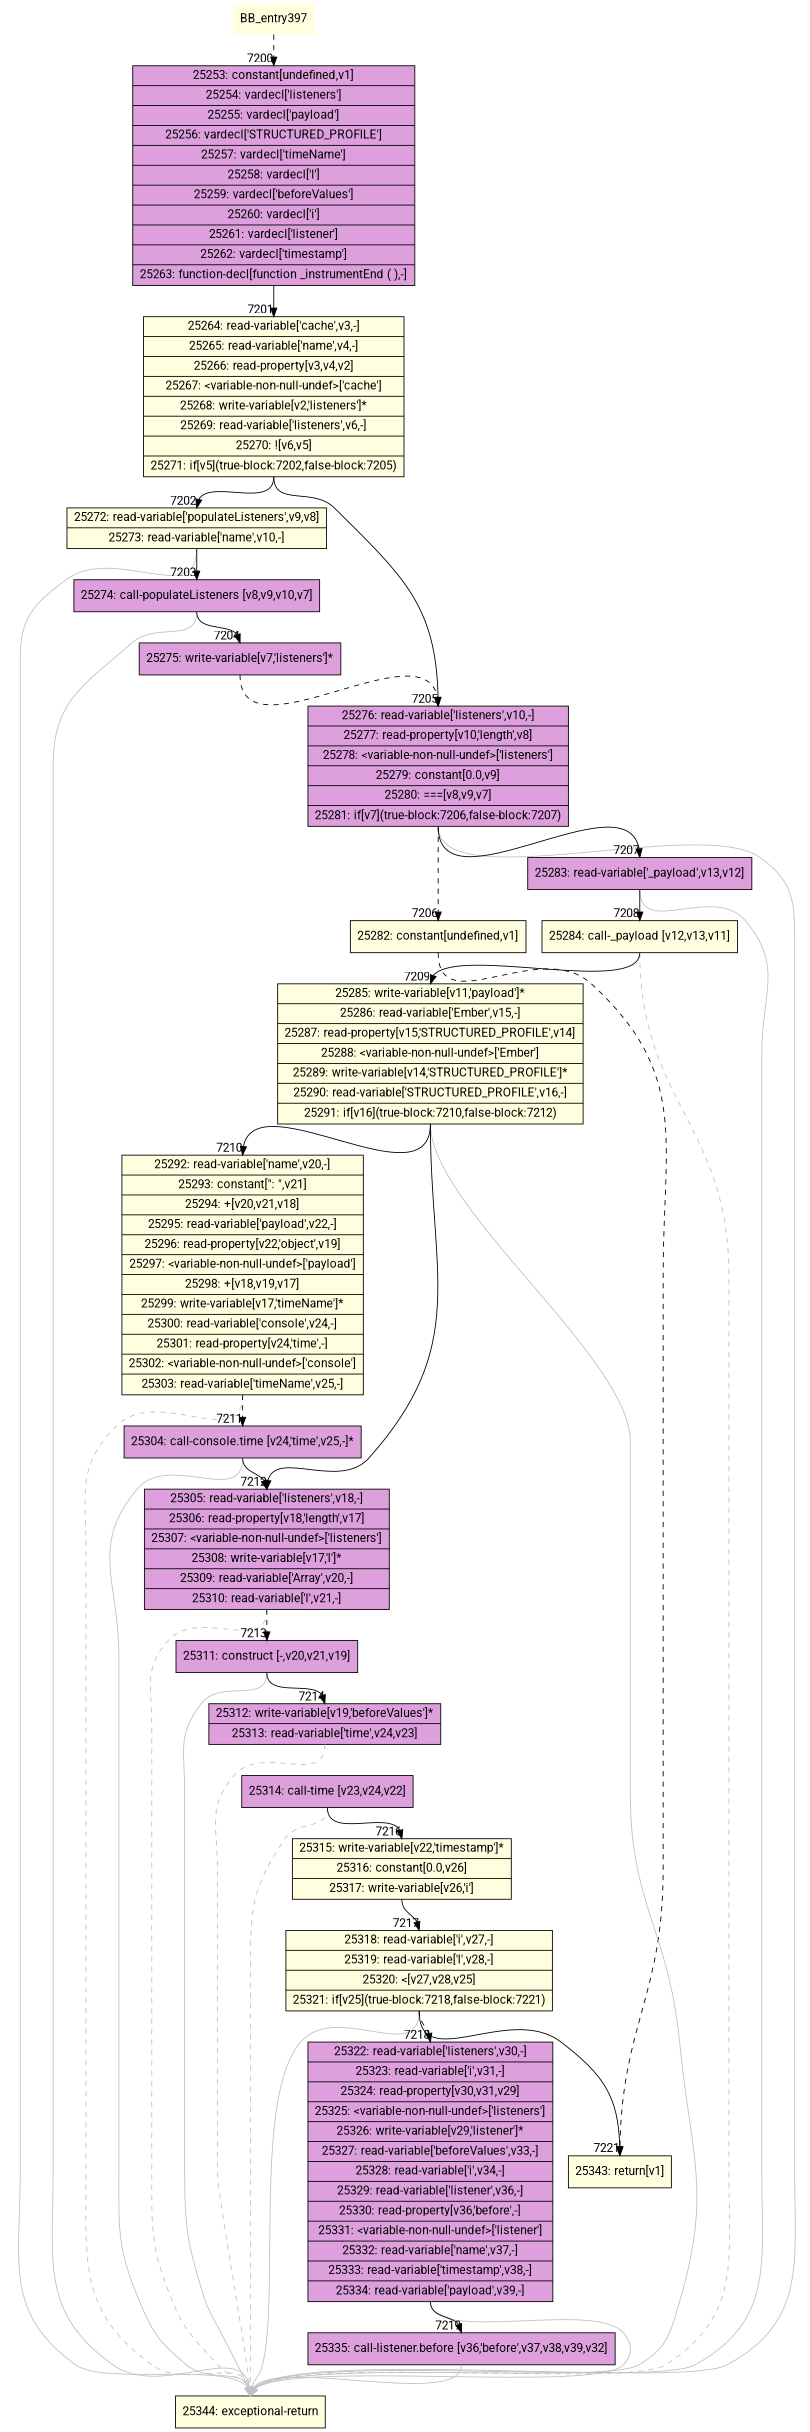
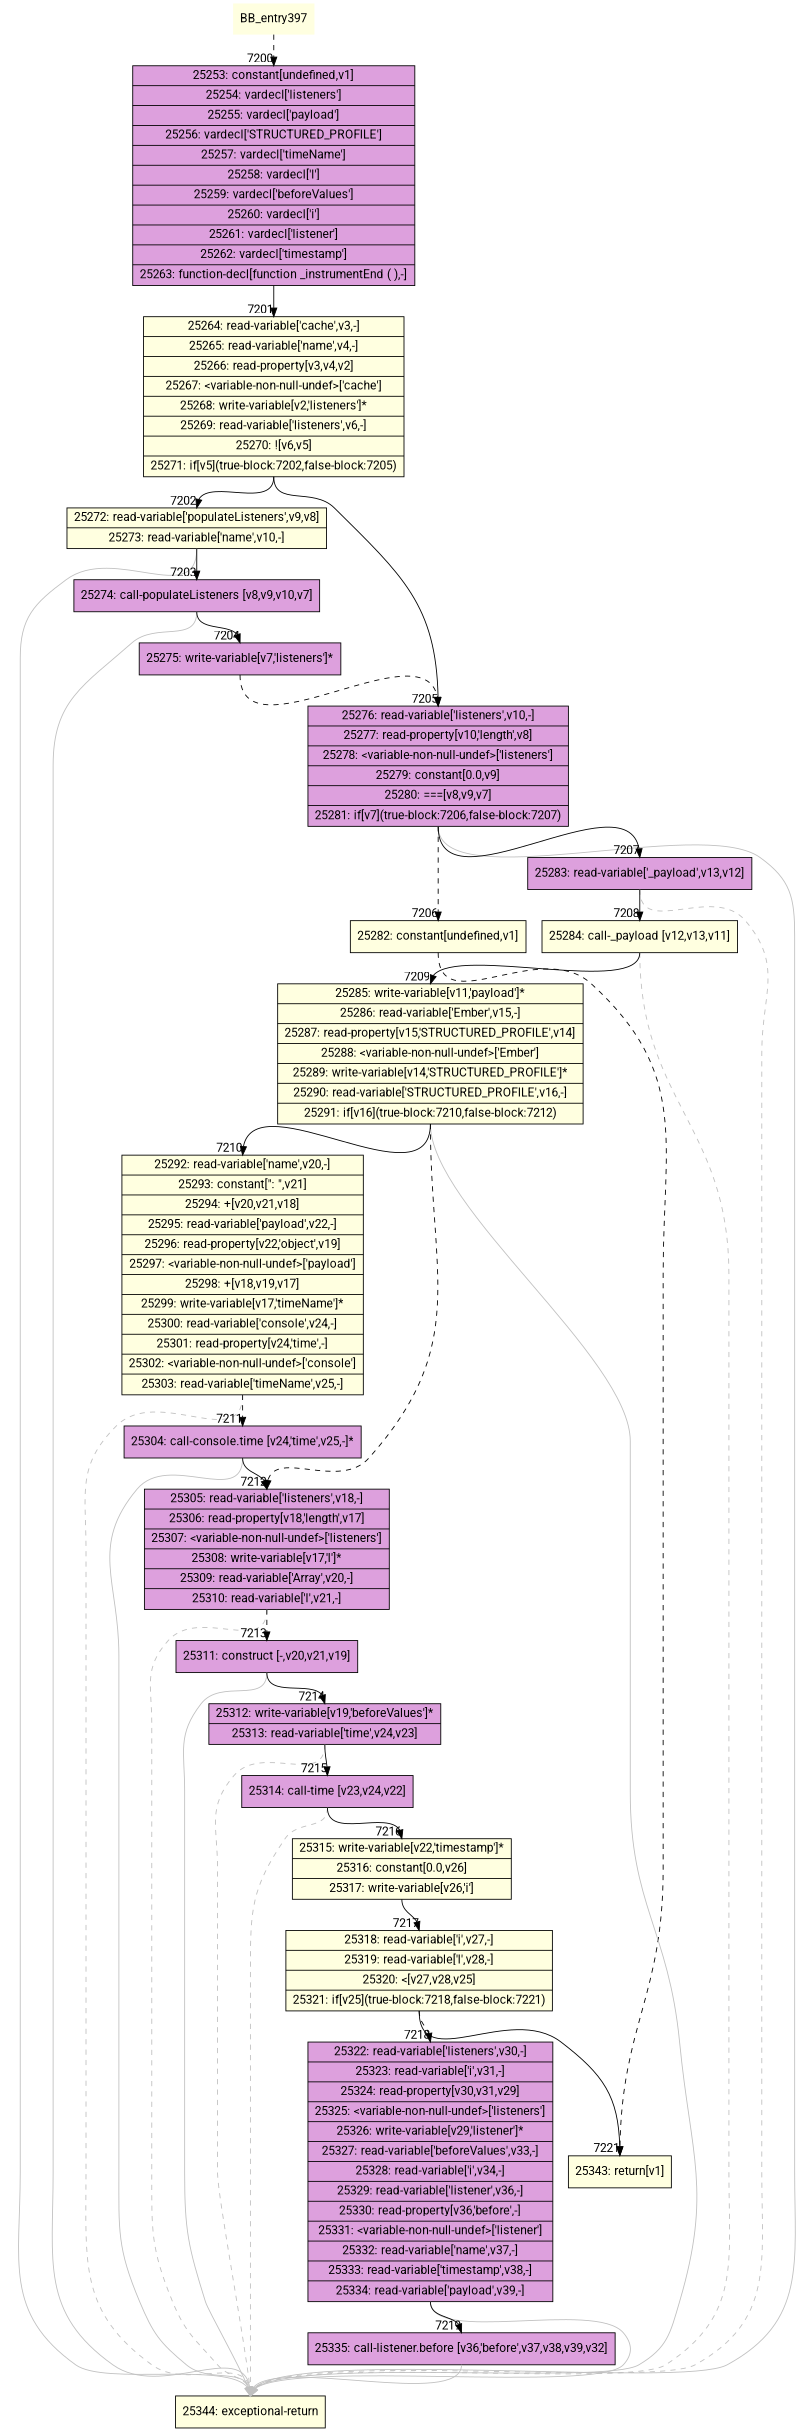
(429, 1354) -> (429, 1354)
none -> (326, 1760)
(762, 1813) -> (762, 1813)
(273, 2145) -> none
